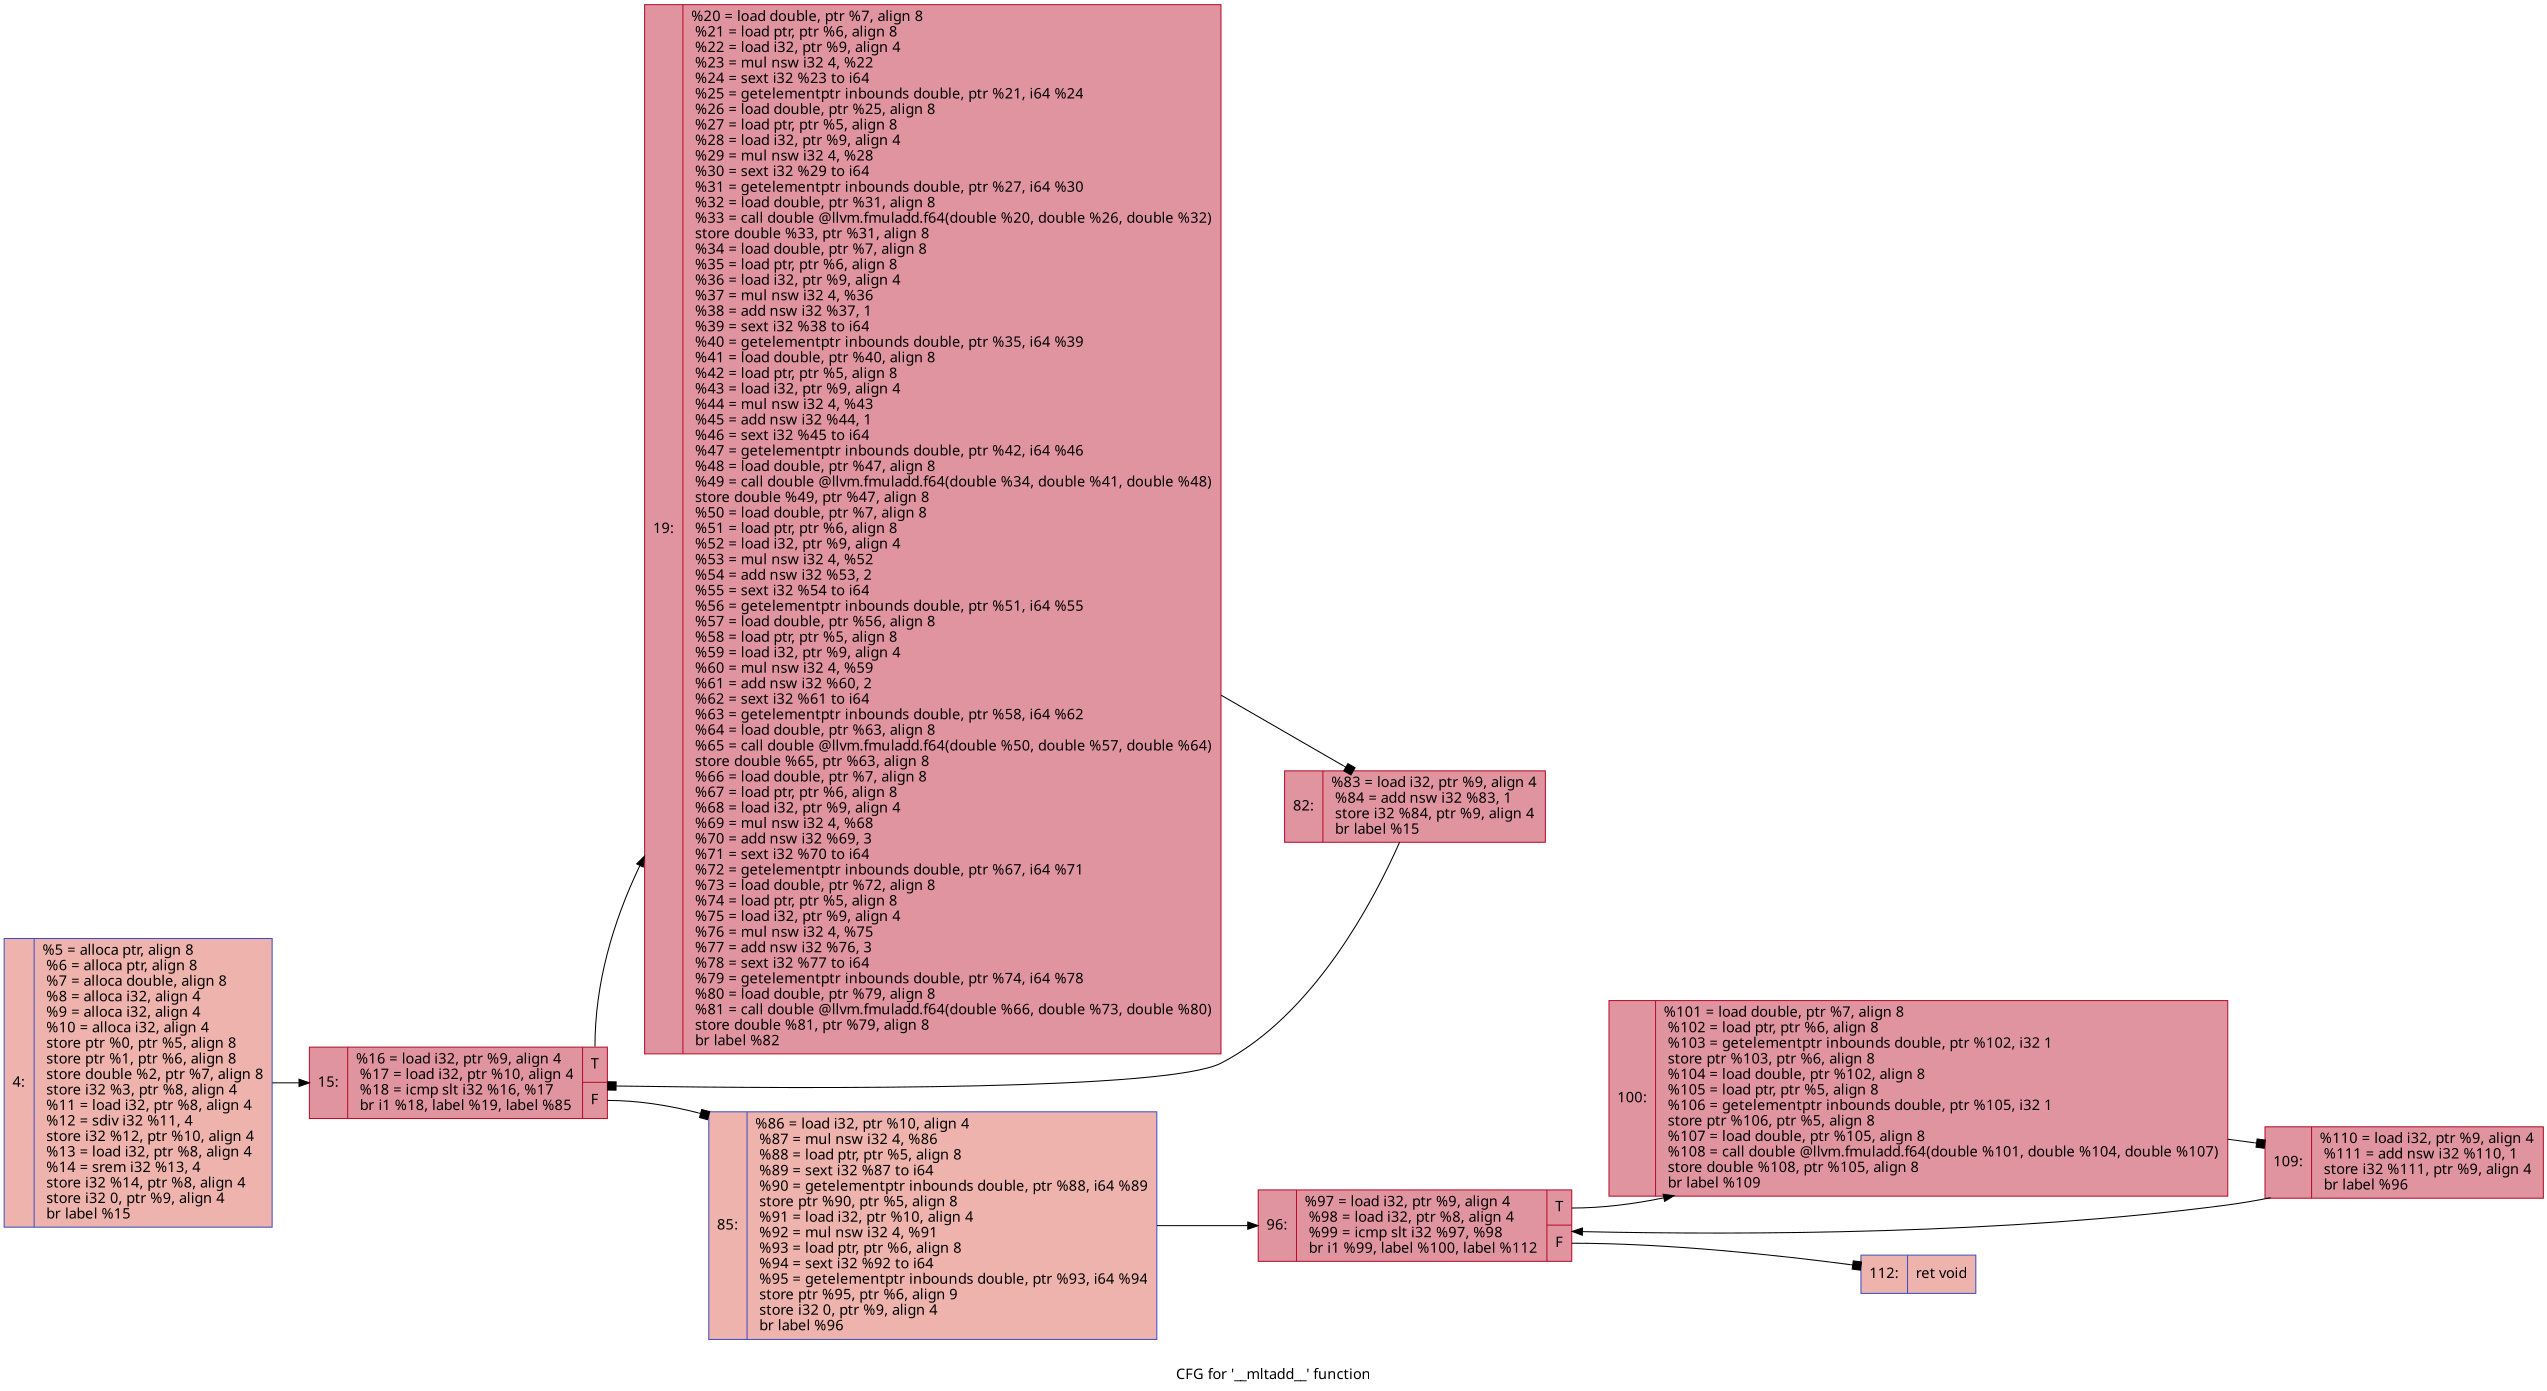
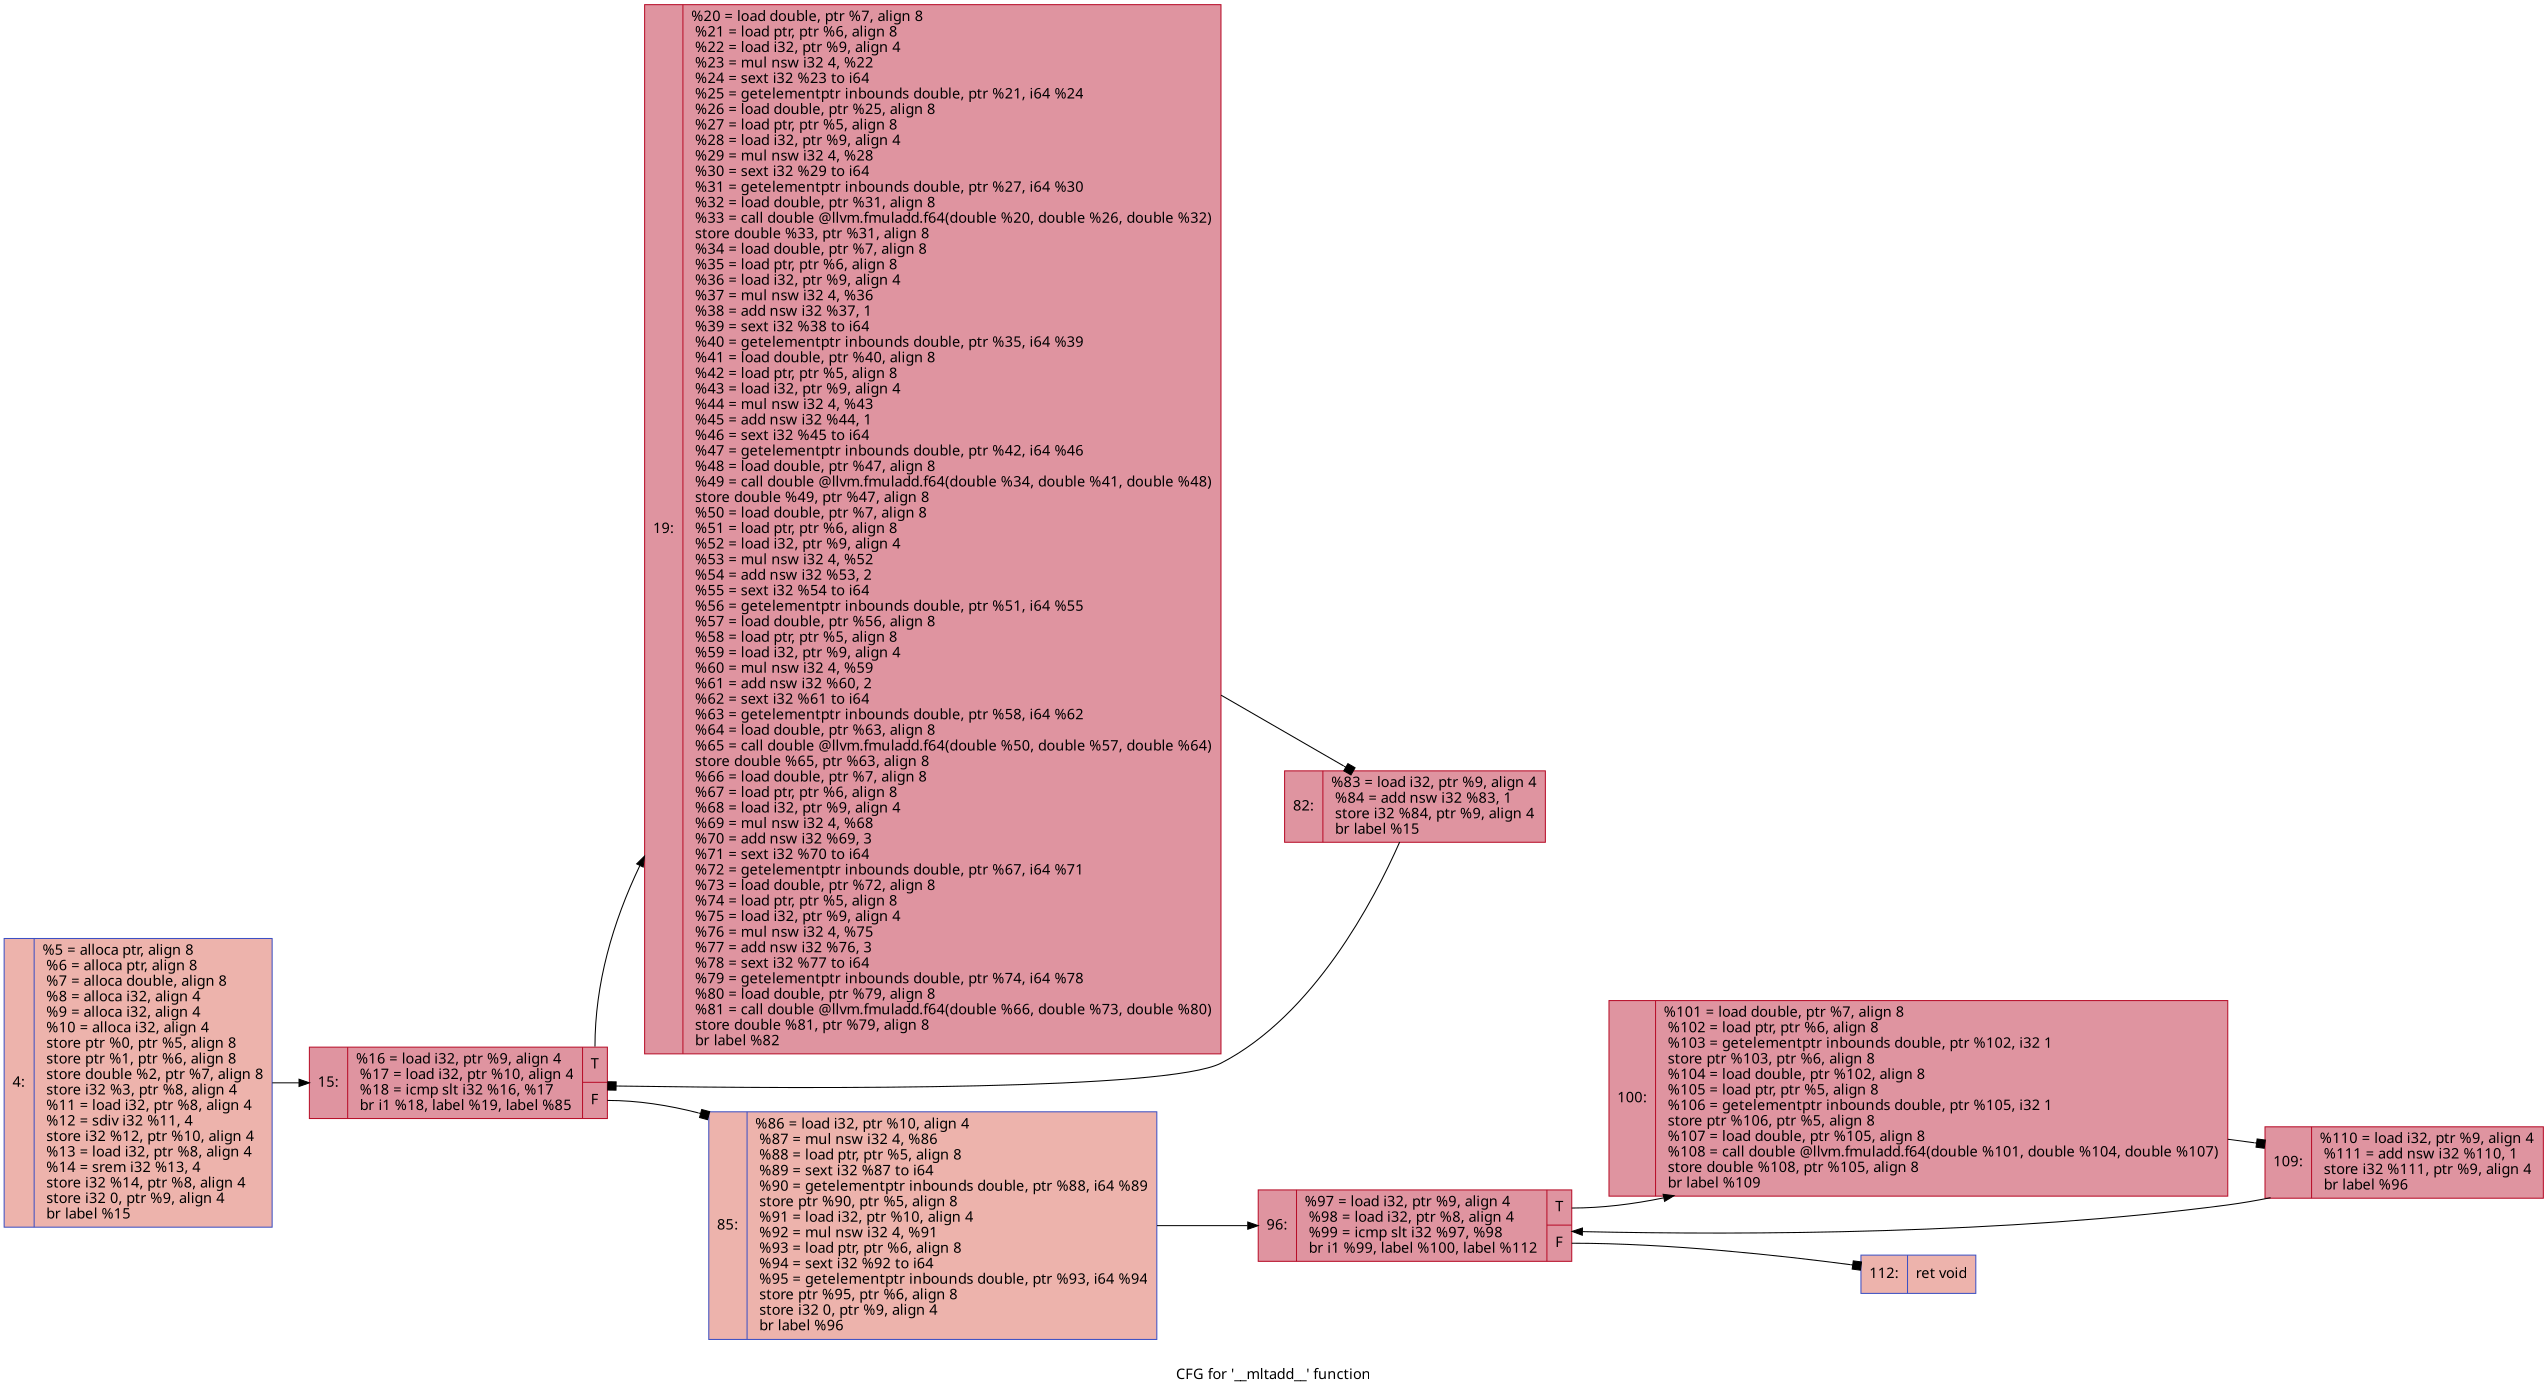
(857, 1295) -> (857, 1295)
